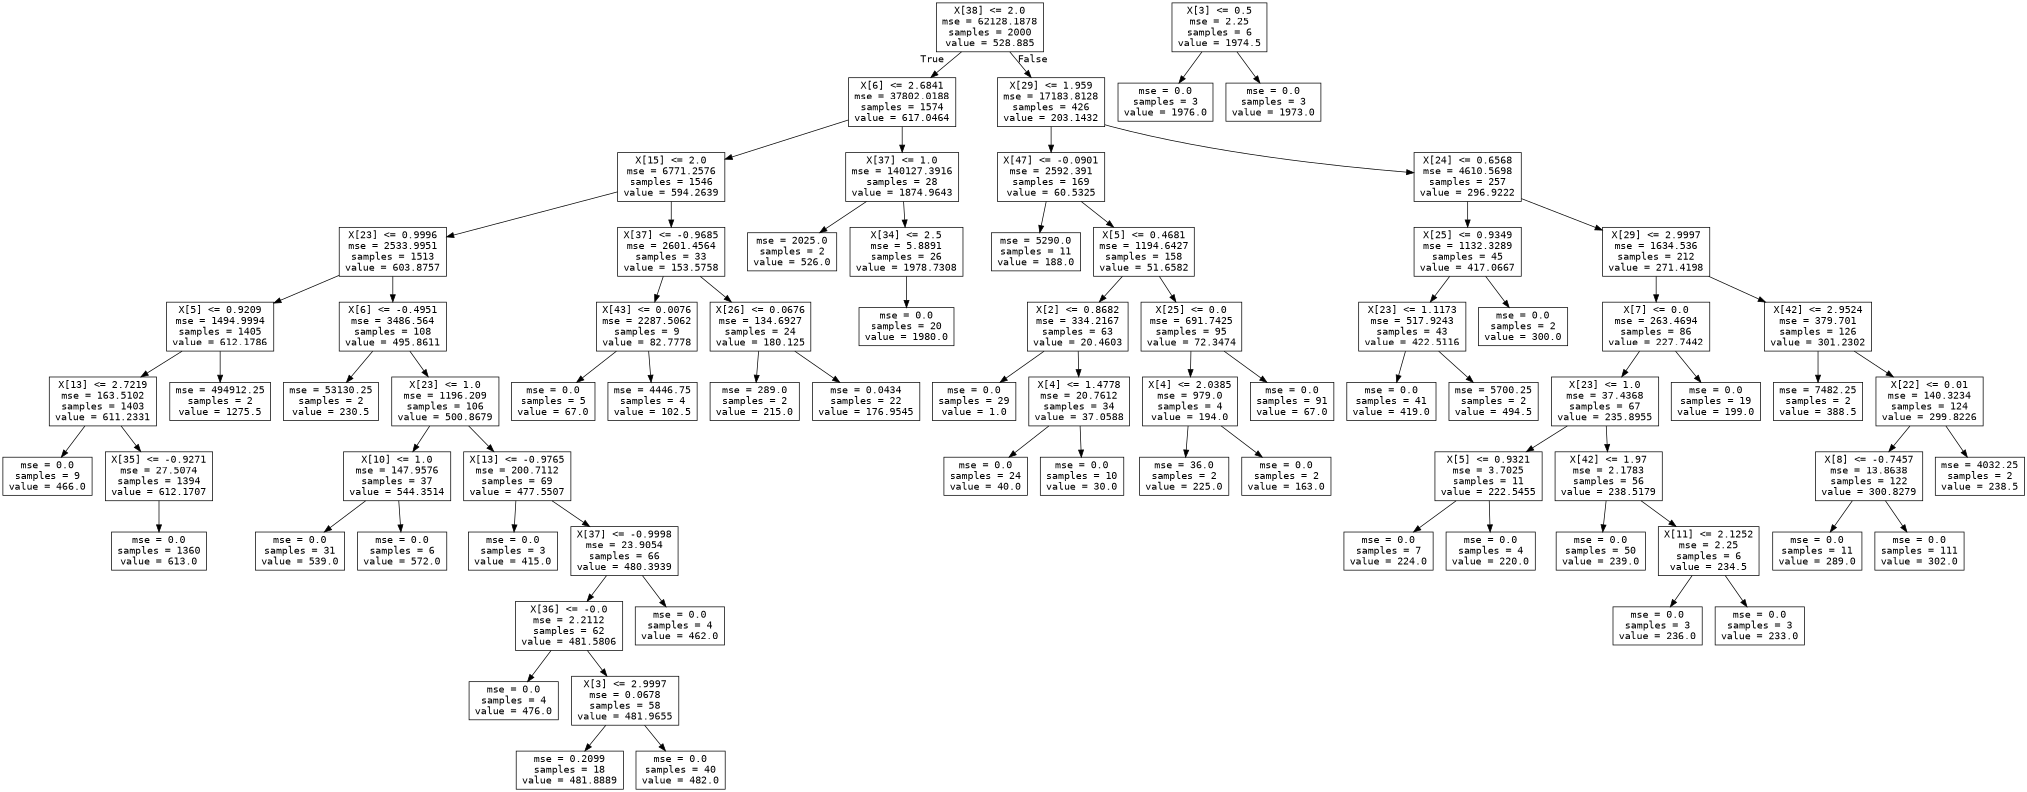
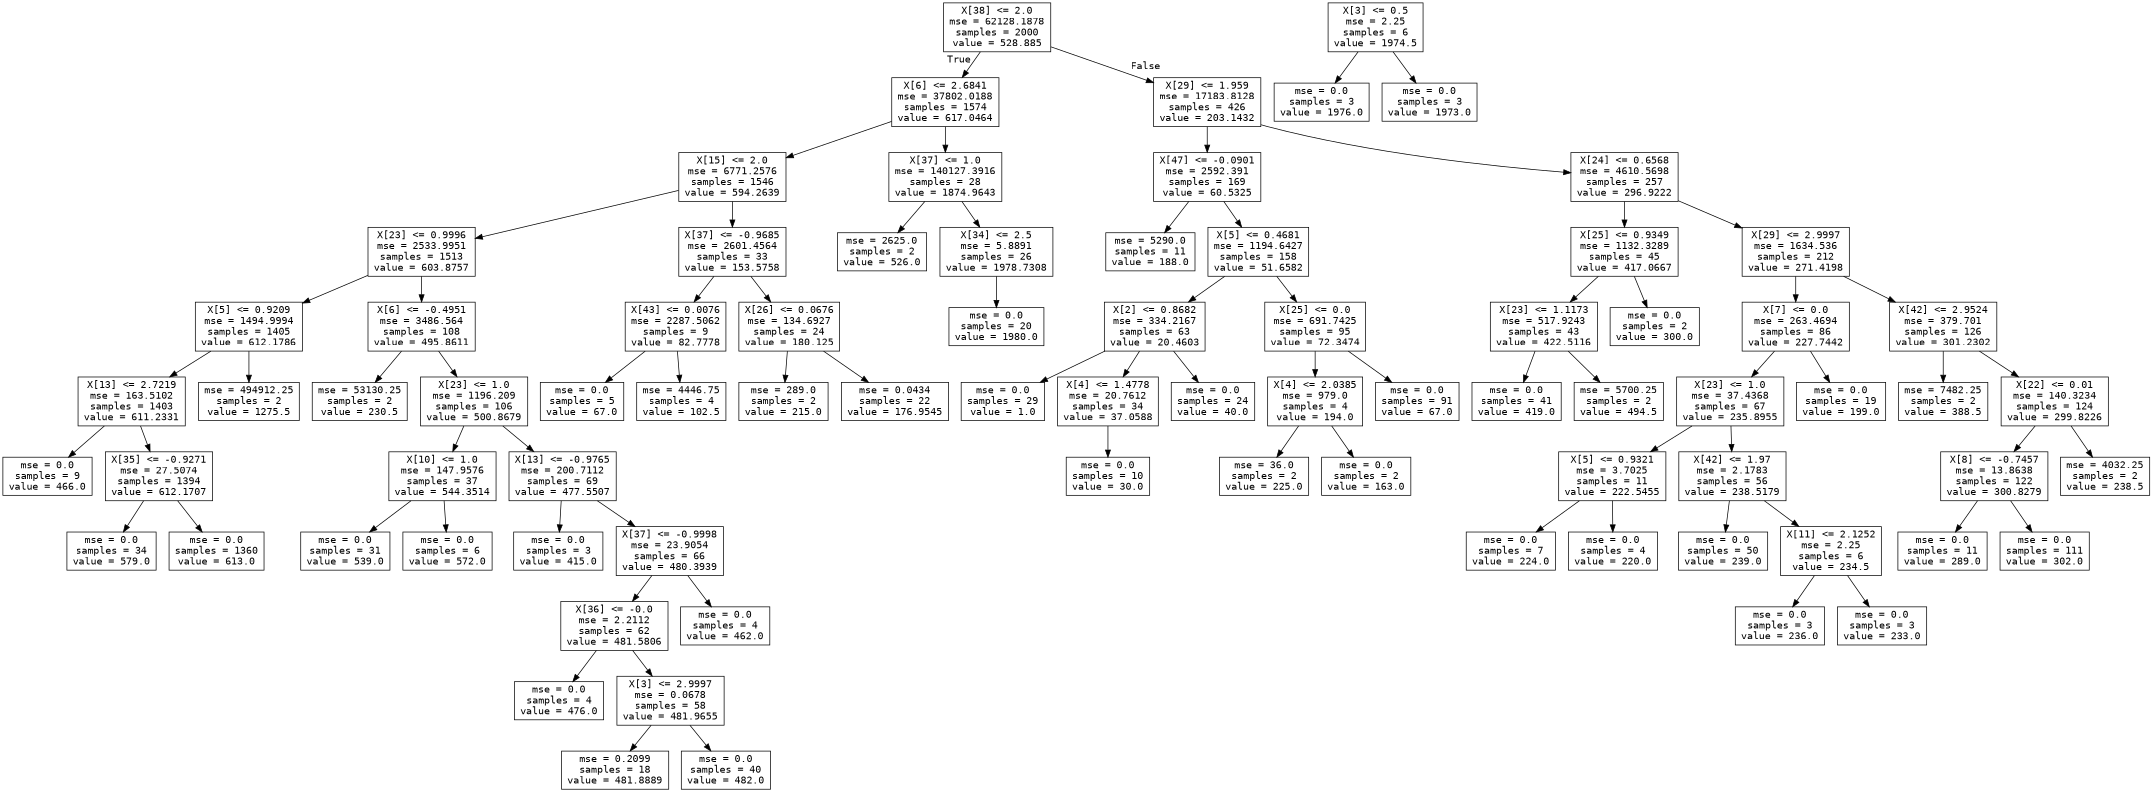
(792, 252) -> (882, 252)
(1032, 439) -> (1184, 364)
none -> (112, 551)
